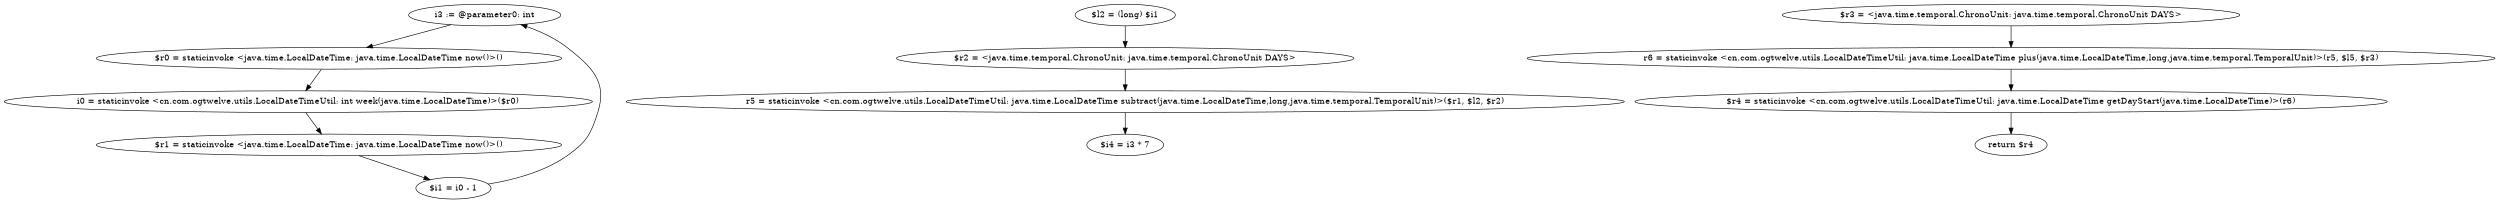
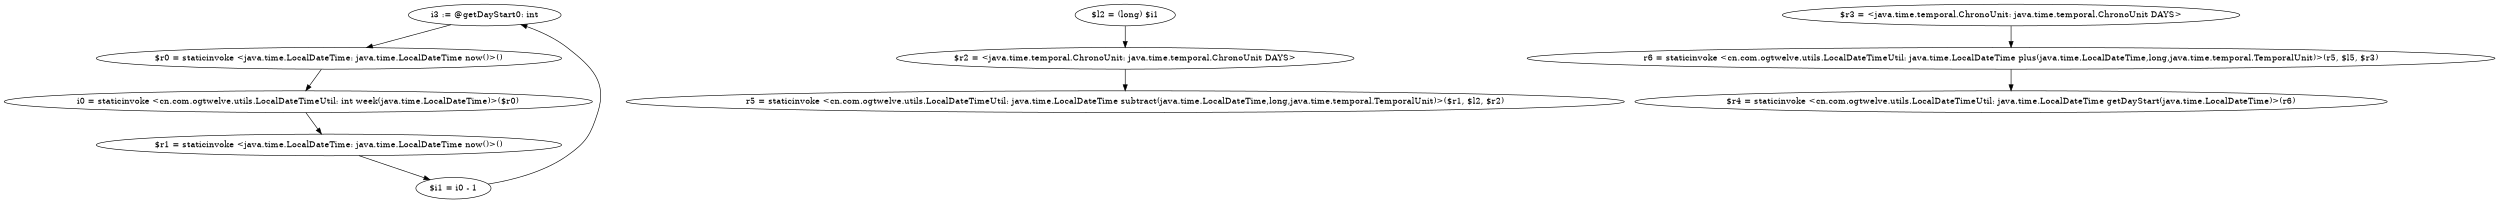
(485, 15) -> (485, 15)
(1125, 145) -> none
(2011, 145) -> none
